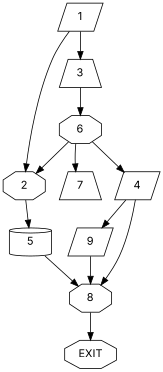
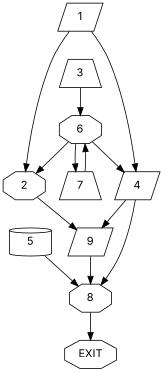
(80, 41) -> (121, 95)
none -> (86, 162)
(27, 210) -> (54, 211)
